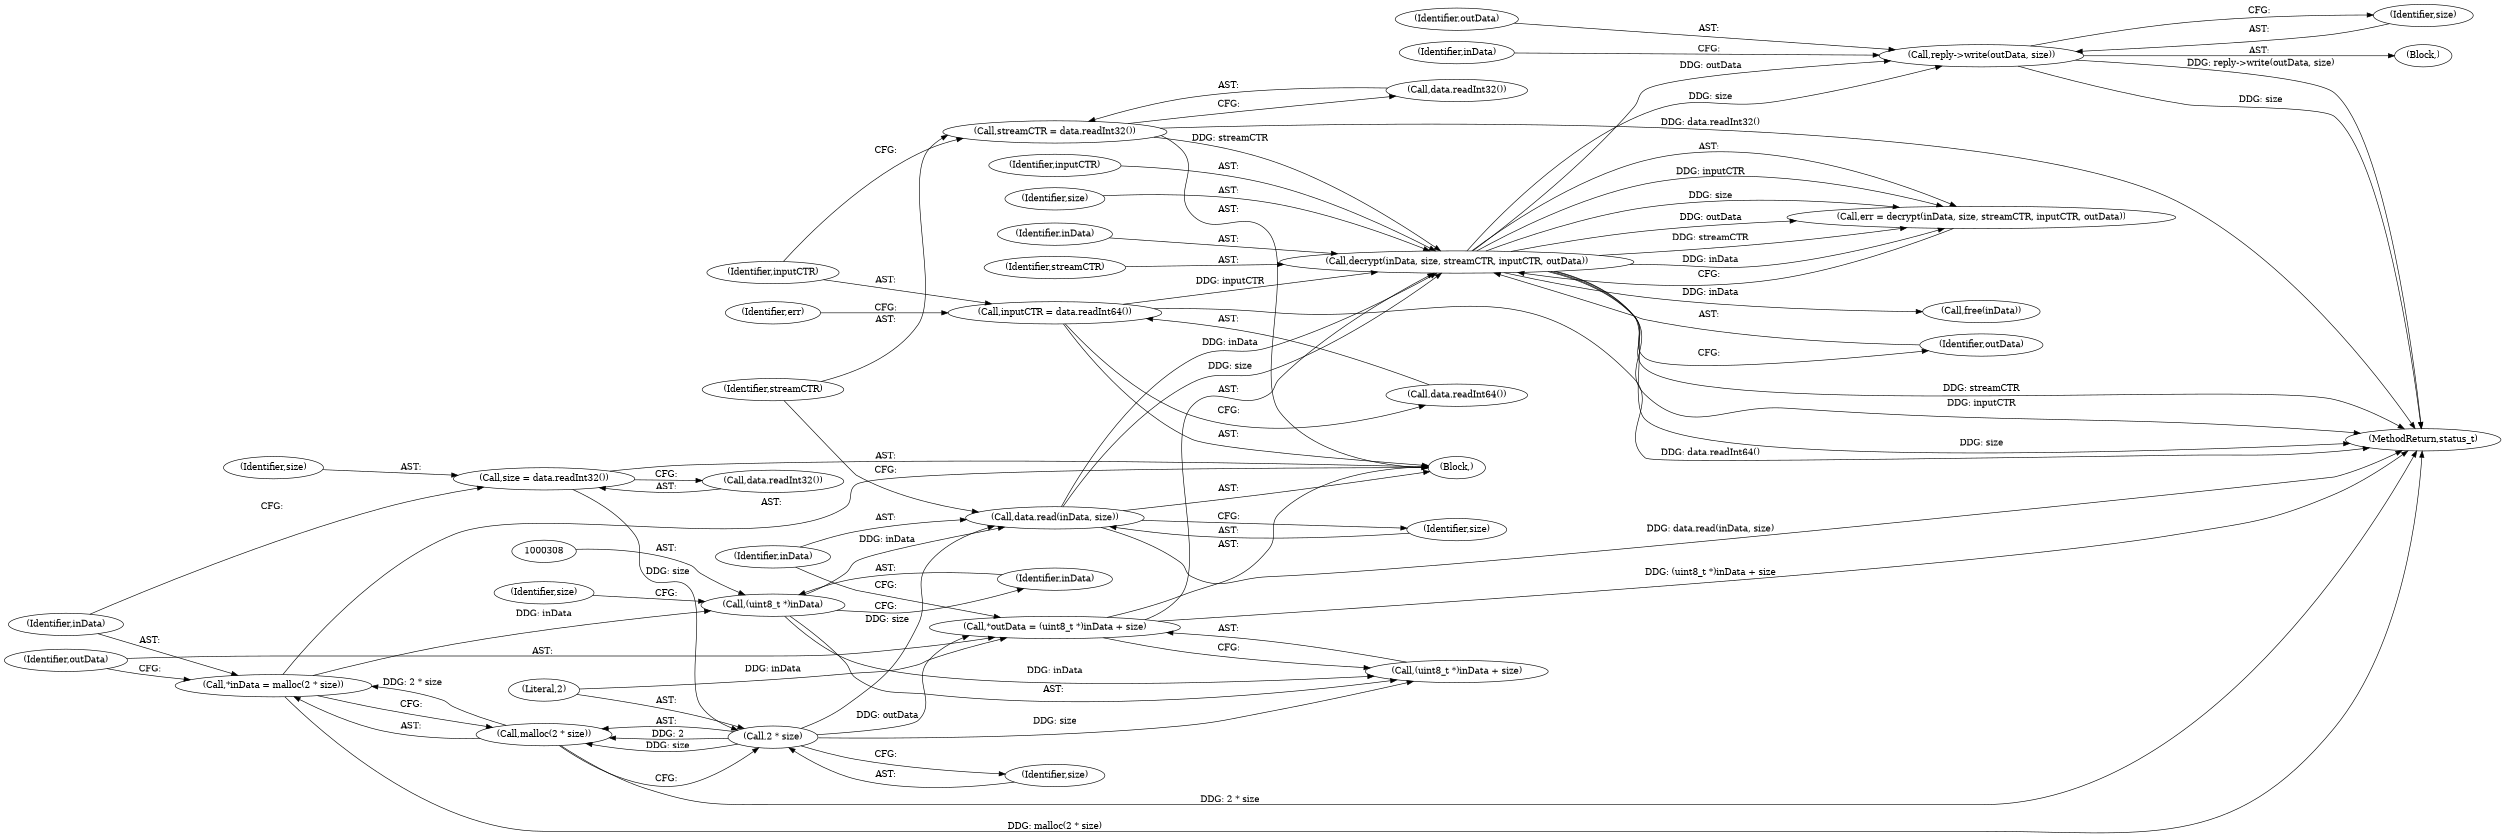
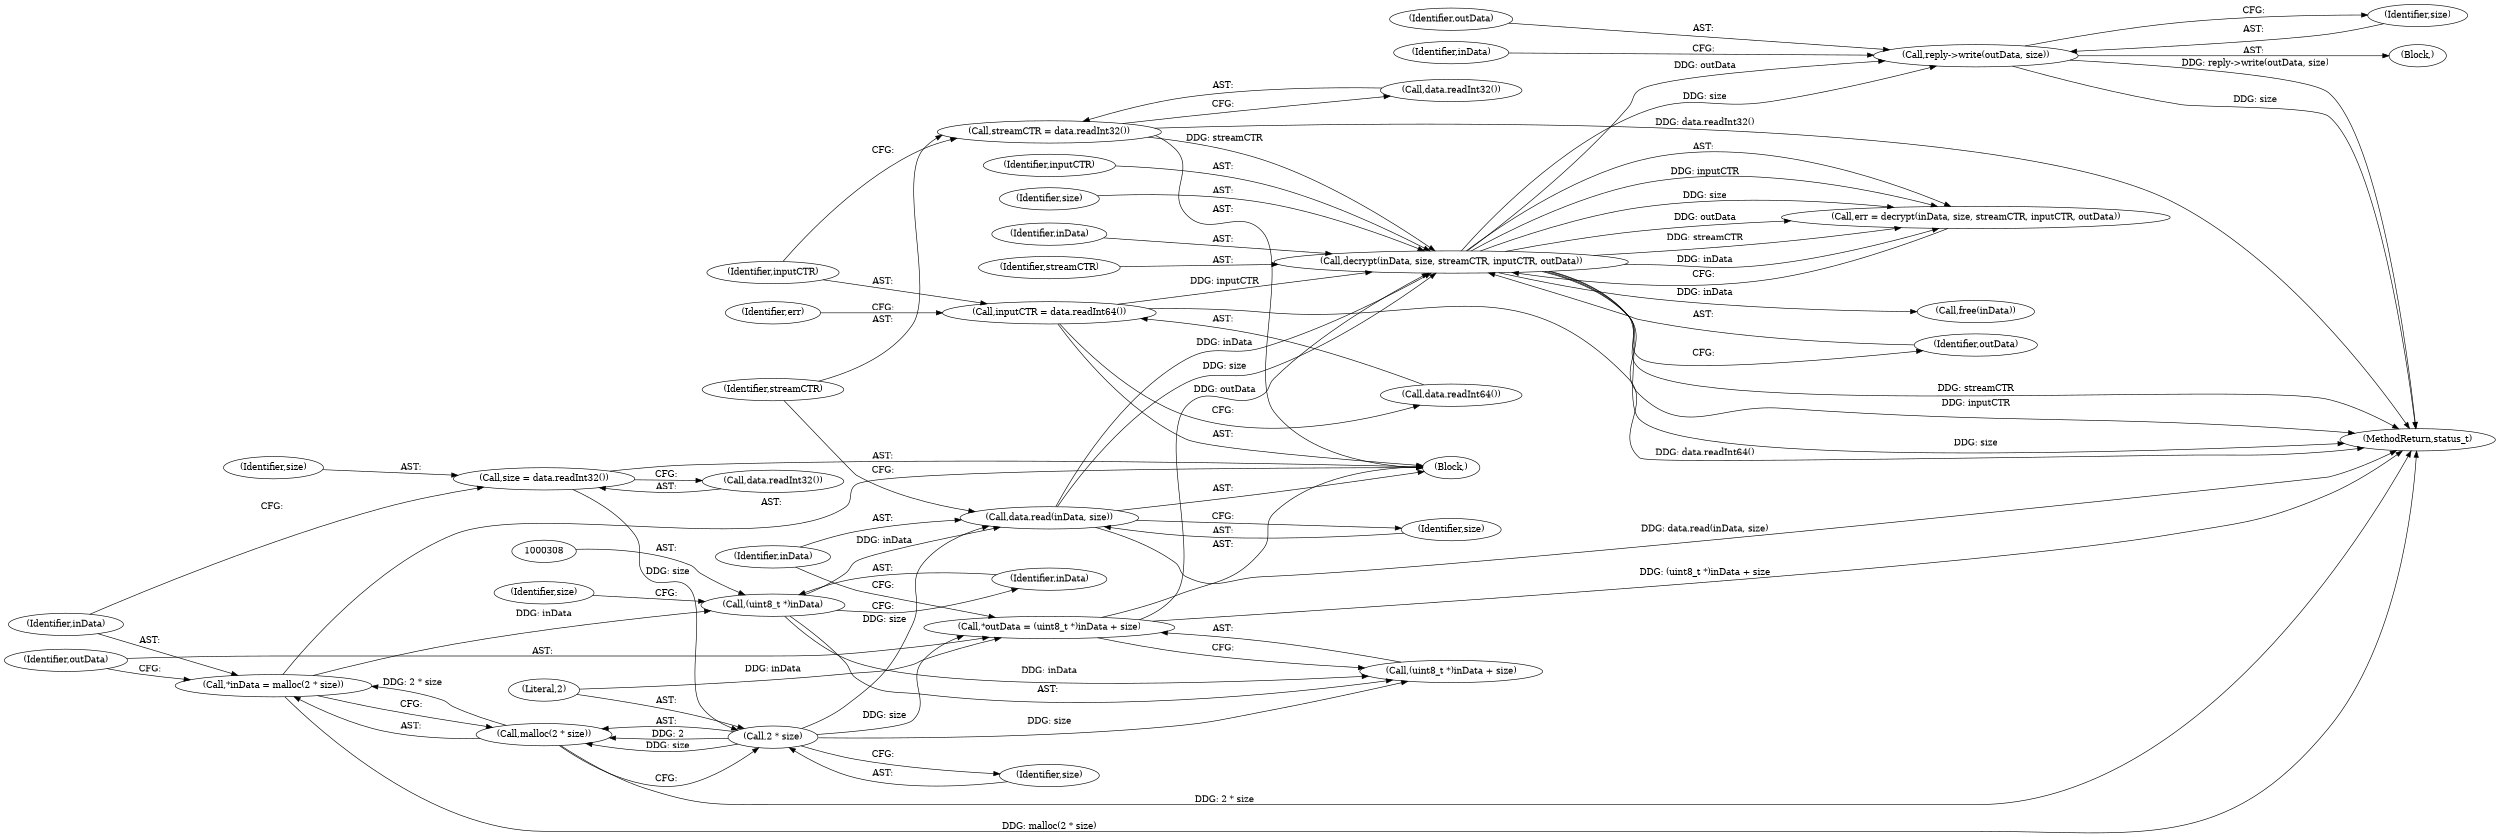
(1230, 390) -> (1225, 390)
(887, 716) -> (884, 716)
